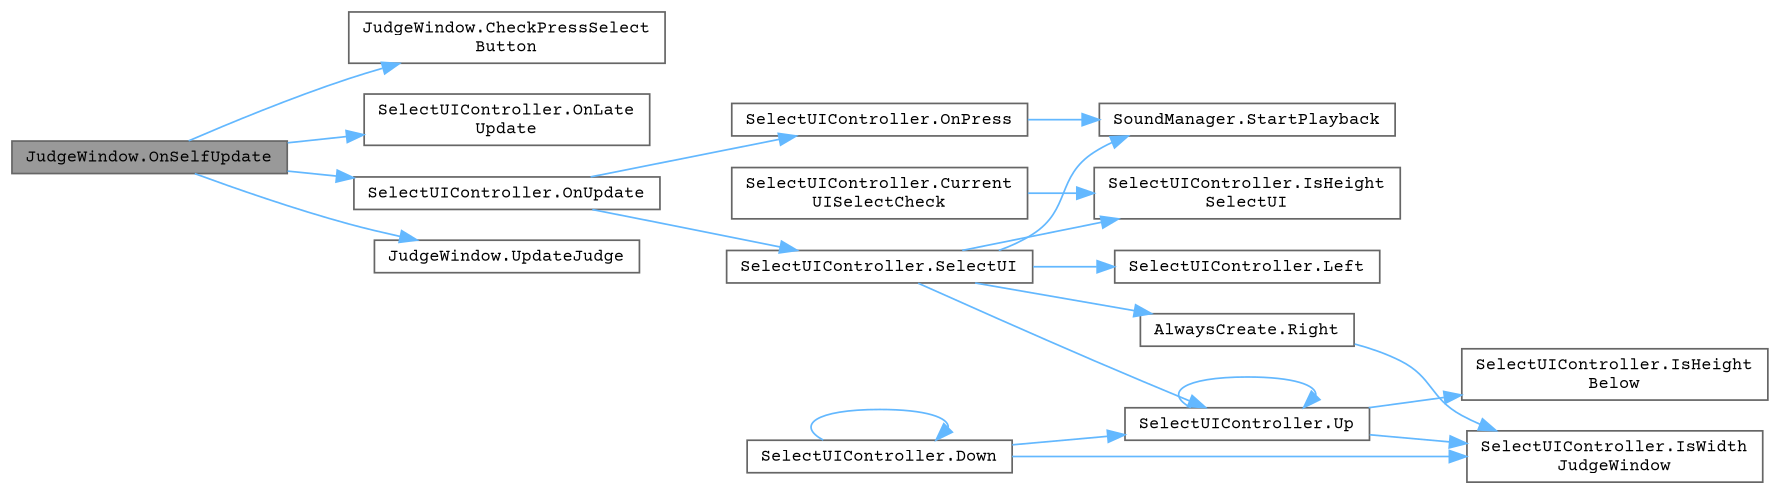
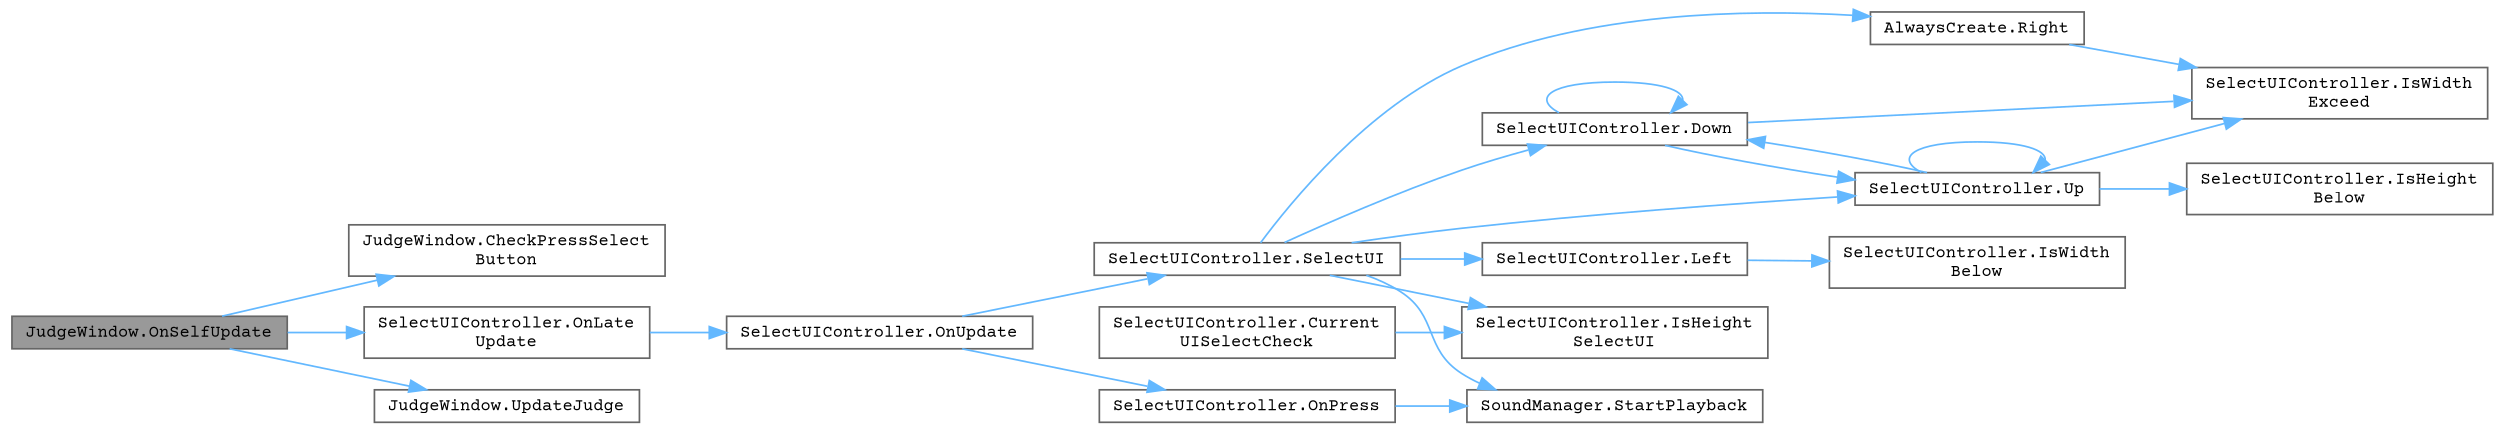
none -> (1846, 156)
(312, 174) -> (679, 333)
none -> (1405, 191)
none -> (1977, 262)
(1615, 456) -> (2340, 93)
